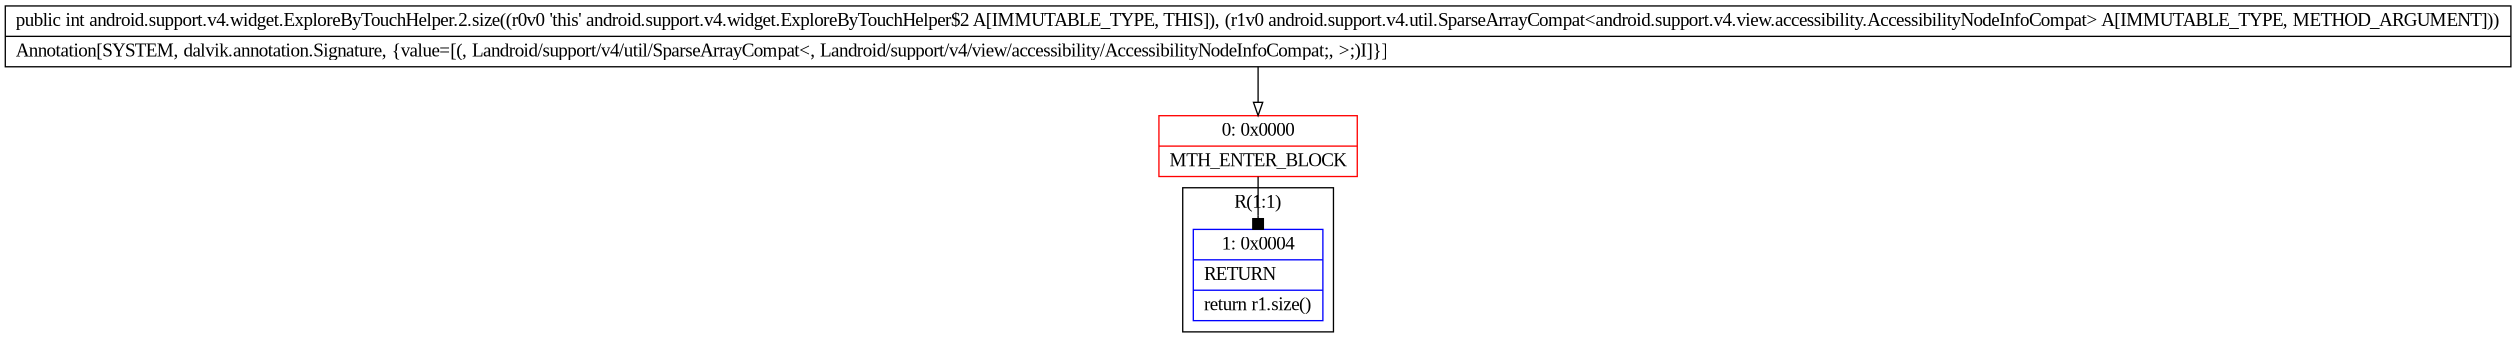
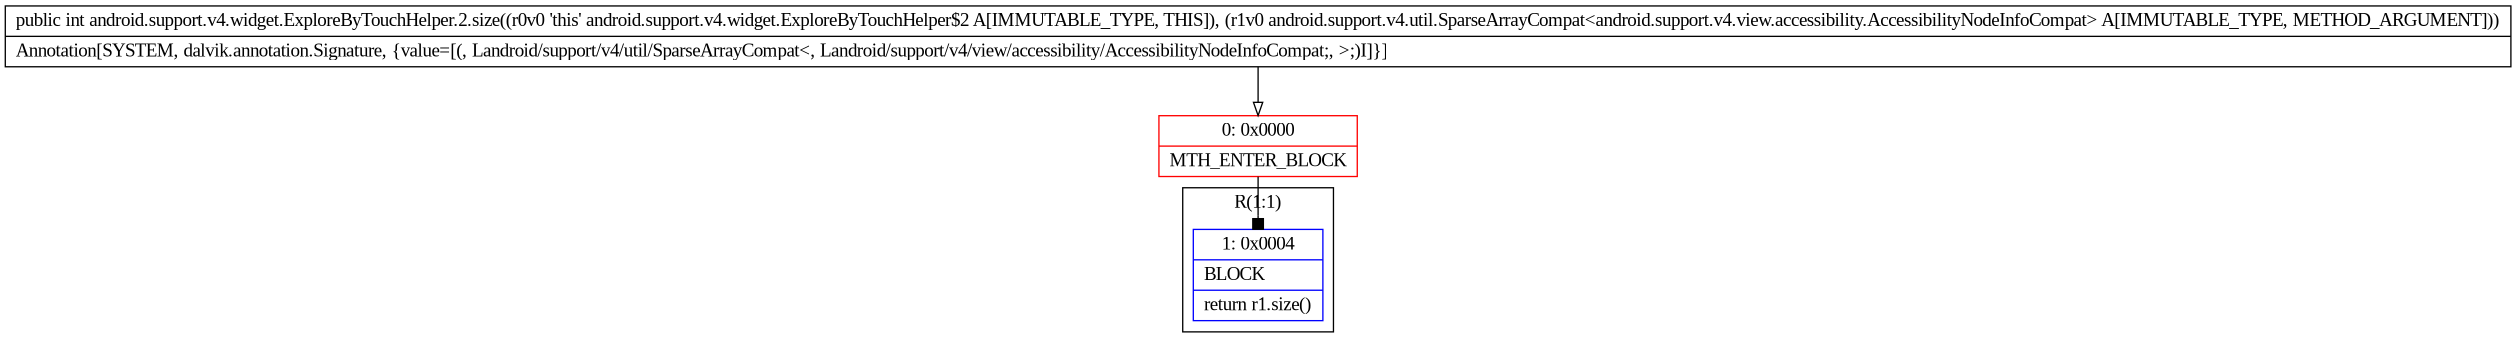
(1240, 274) -> (1234, 274)
